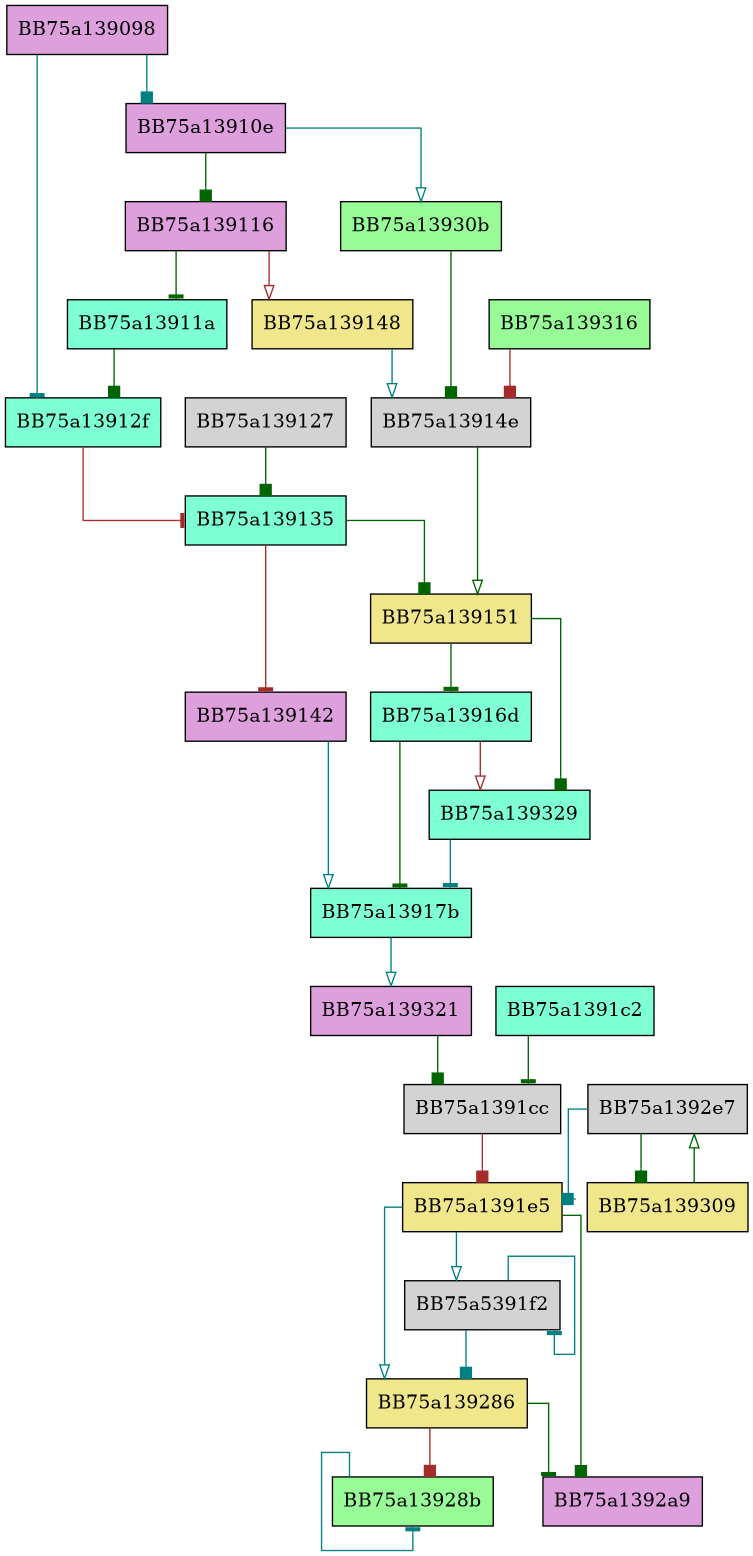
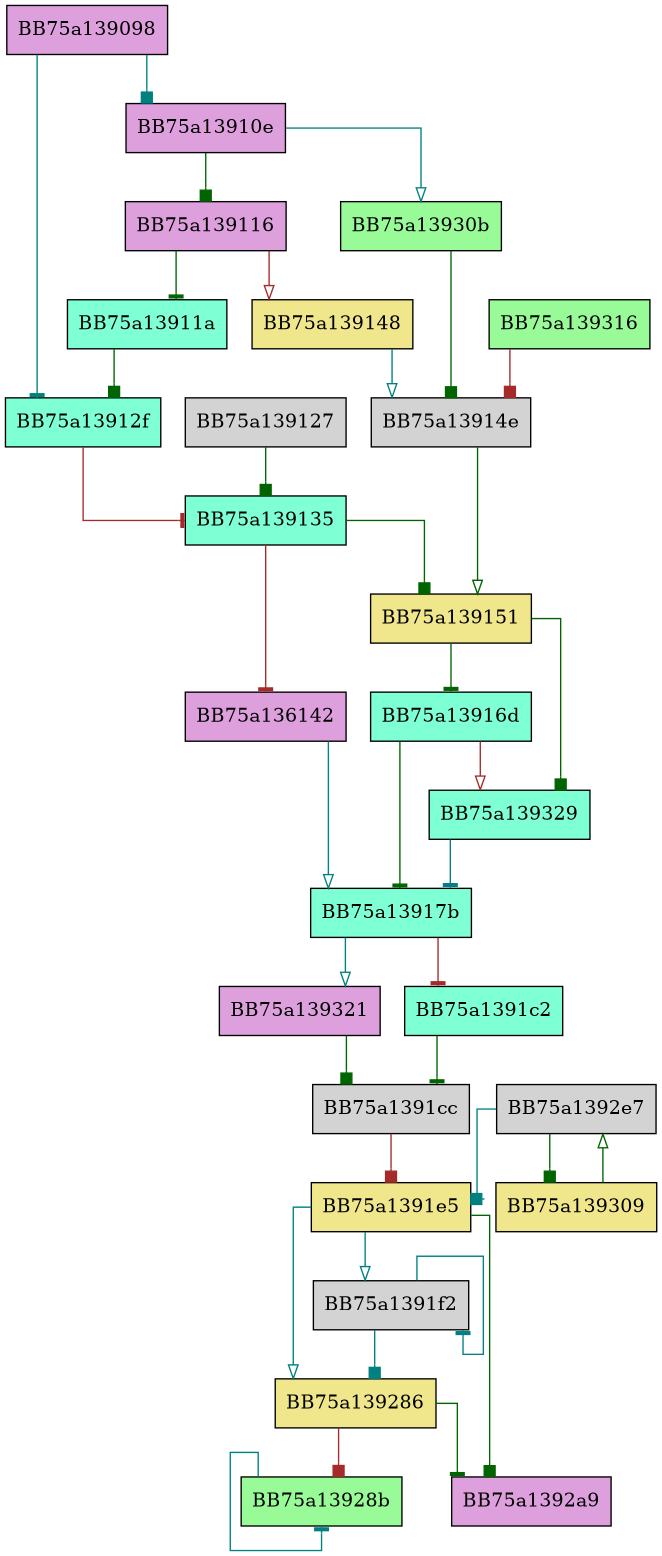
(266, 717) -> (266, 717)
none -> (438, 958)
(482, 1305) -> (391, 1305)
